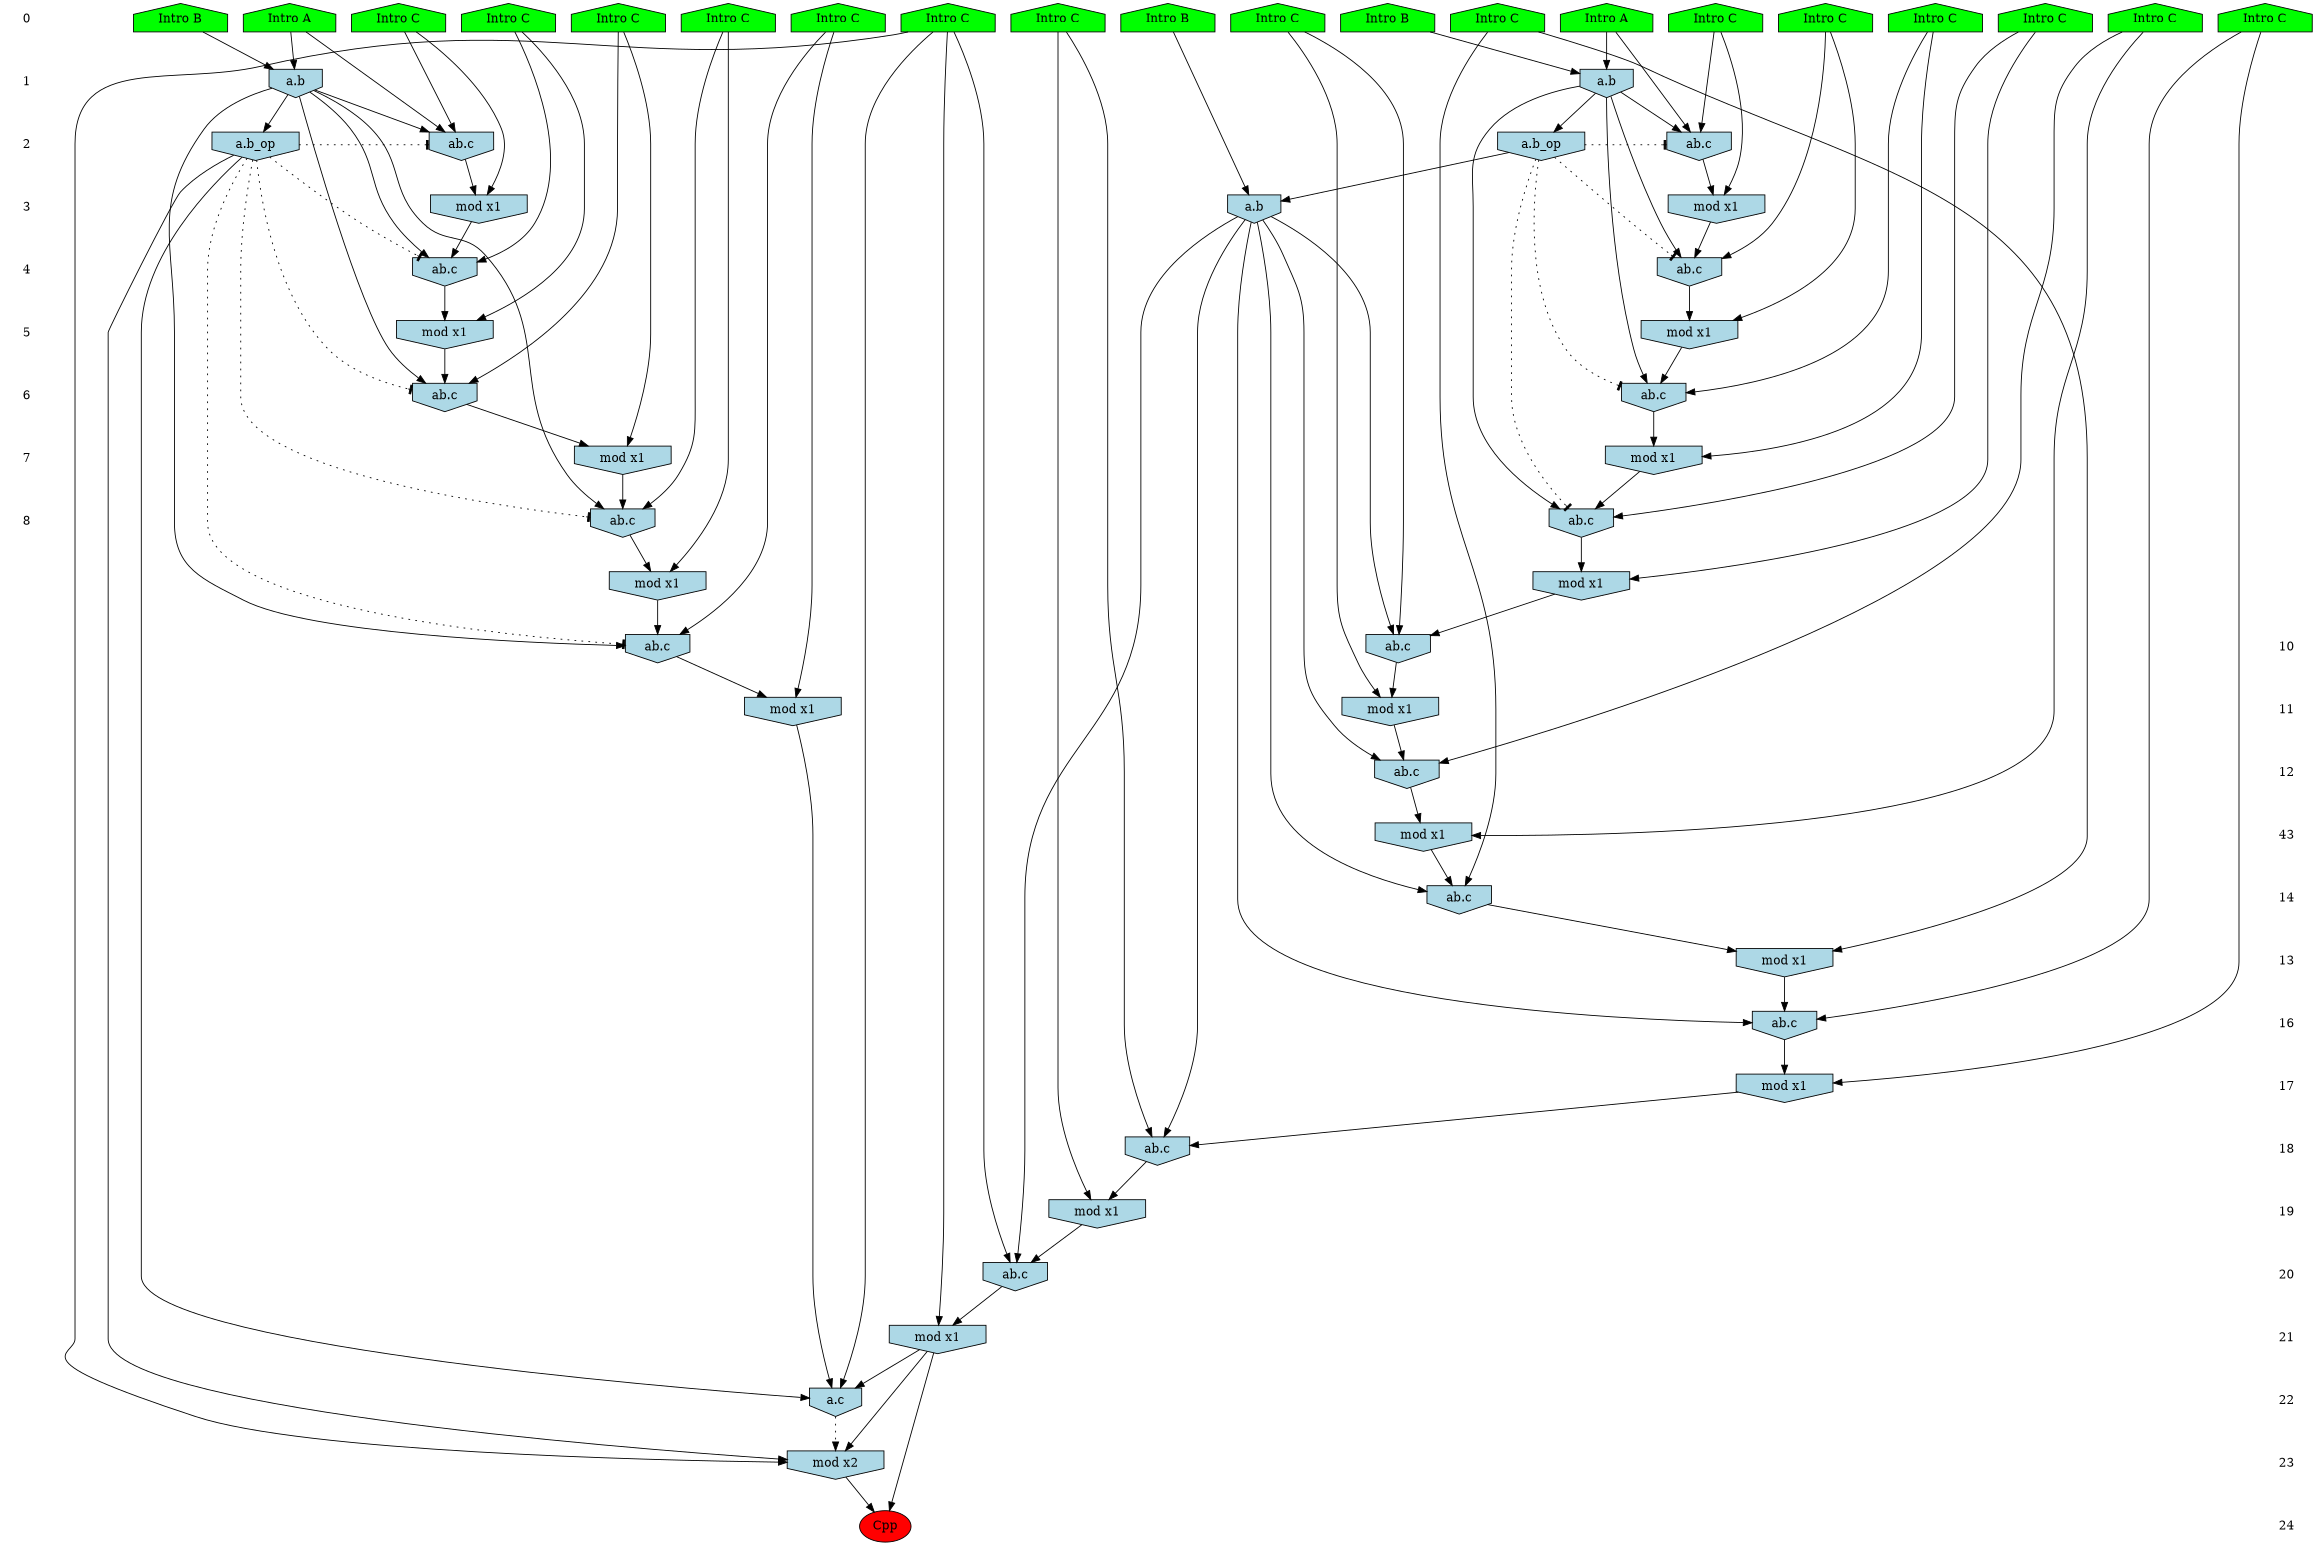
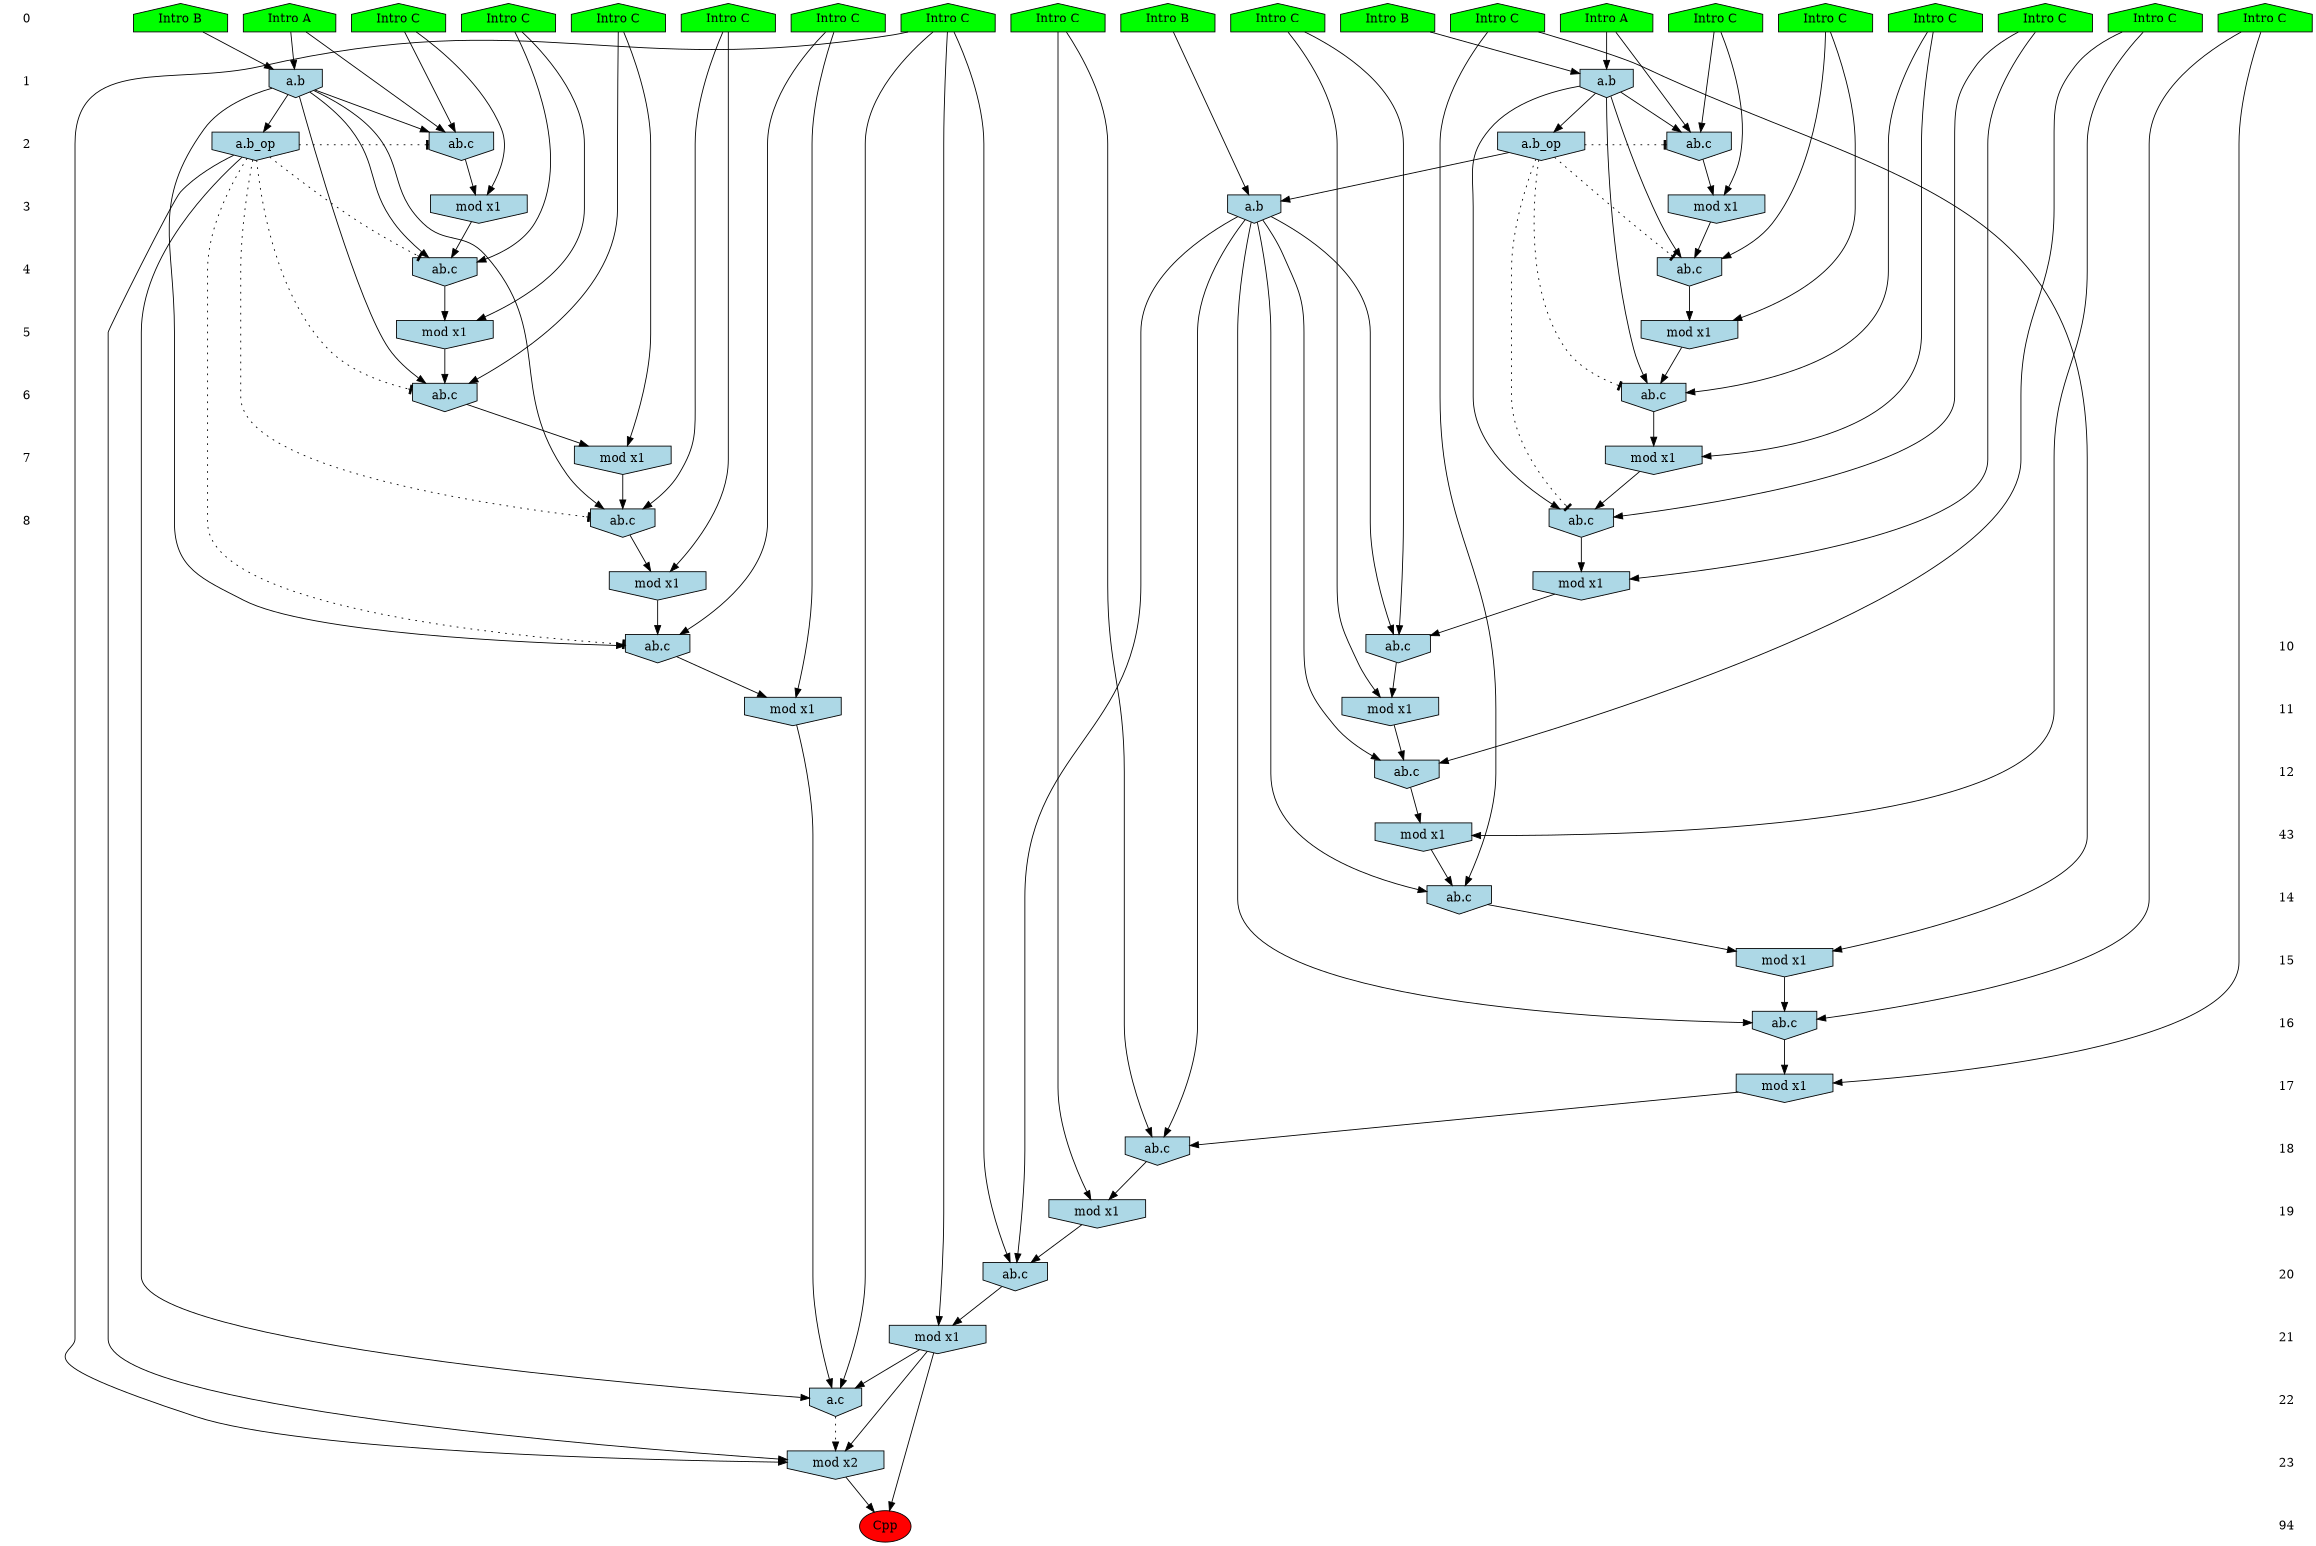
(2287, 961) -> (2287, 961)
(2287, 1526) -> (2287, 1526)
